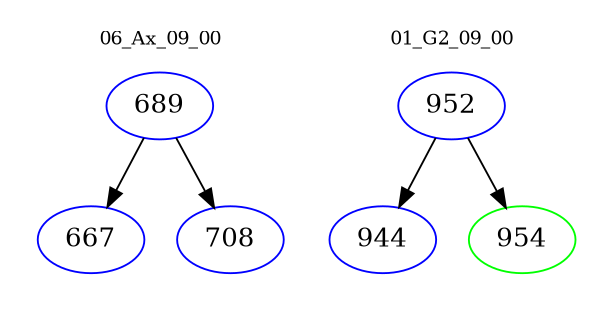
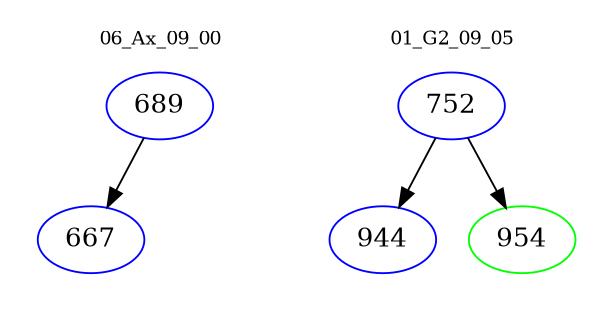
(453, 40) -> (453, 40)
(452, 106) -> (452, 106)
(230, 240) -> none
